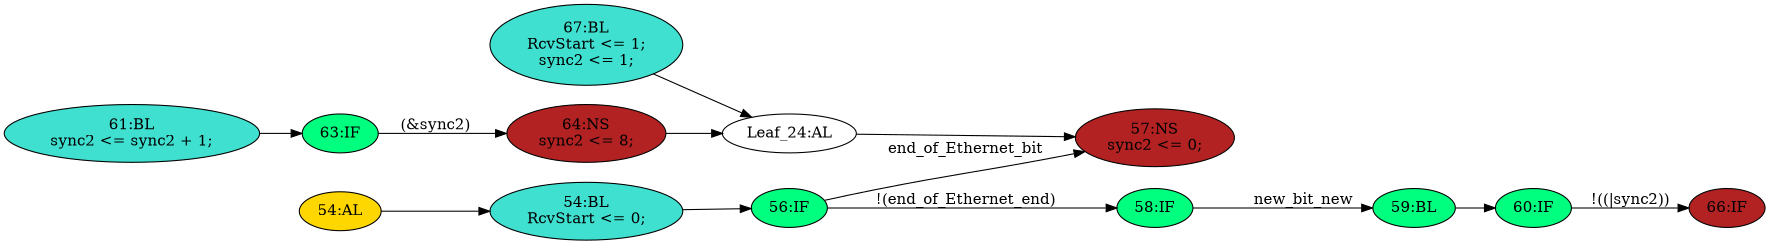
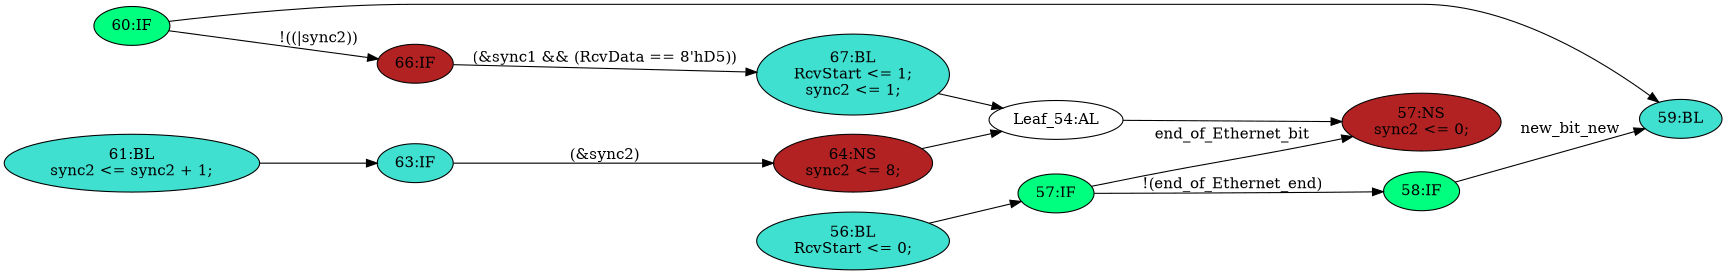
none -> (600, 68)
(340, 133) -> (415, 163)
(789, 133) -> (1056, 120)
(789, 208) -> (1056, 193)
(1414, 208) -> (1681, 119)
(1470, 208) -> (920, 4)
(340, 211) -> none
(586, 211) -> (853, 241)
